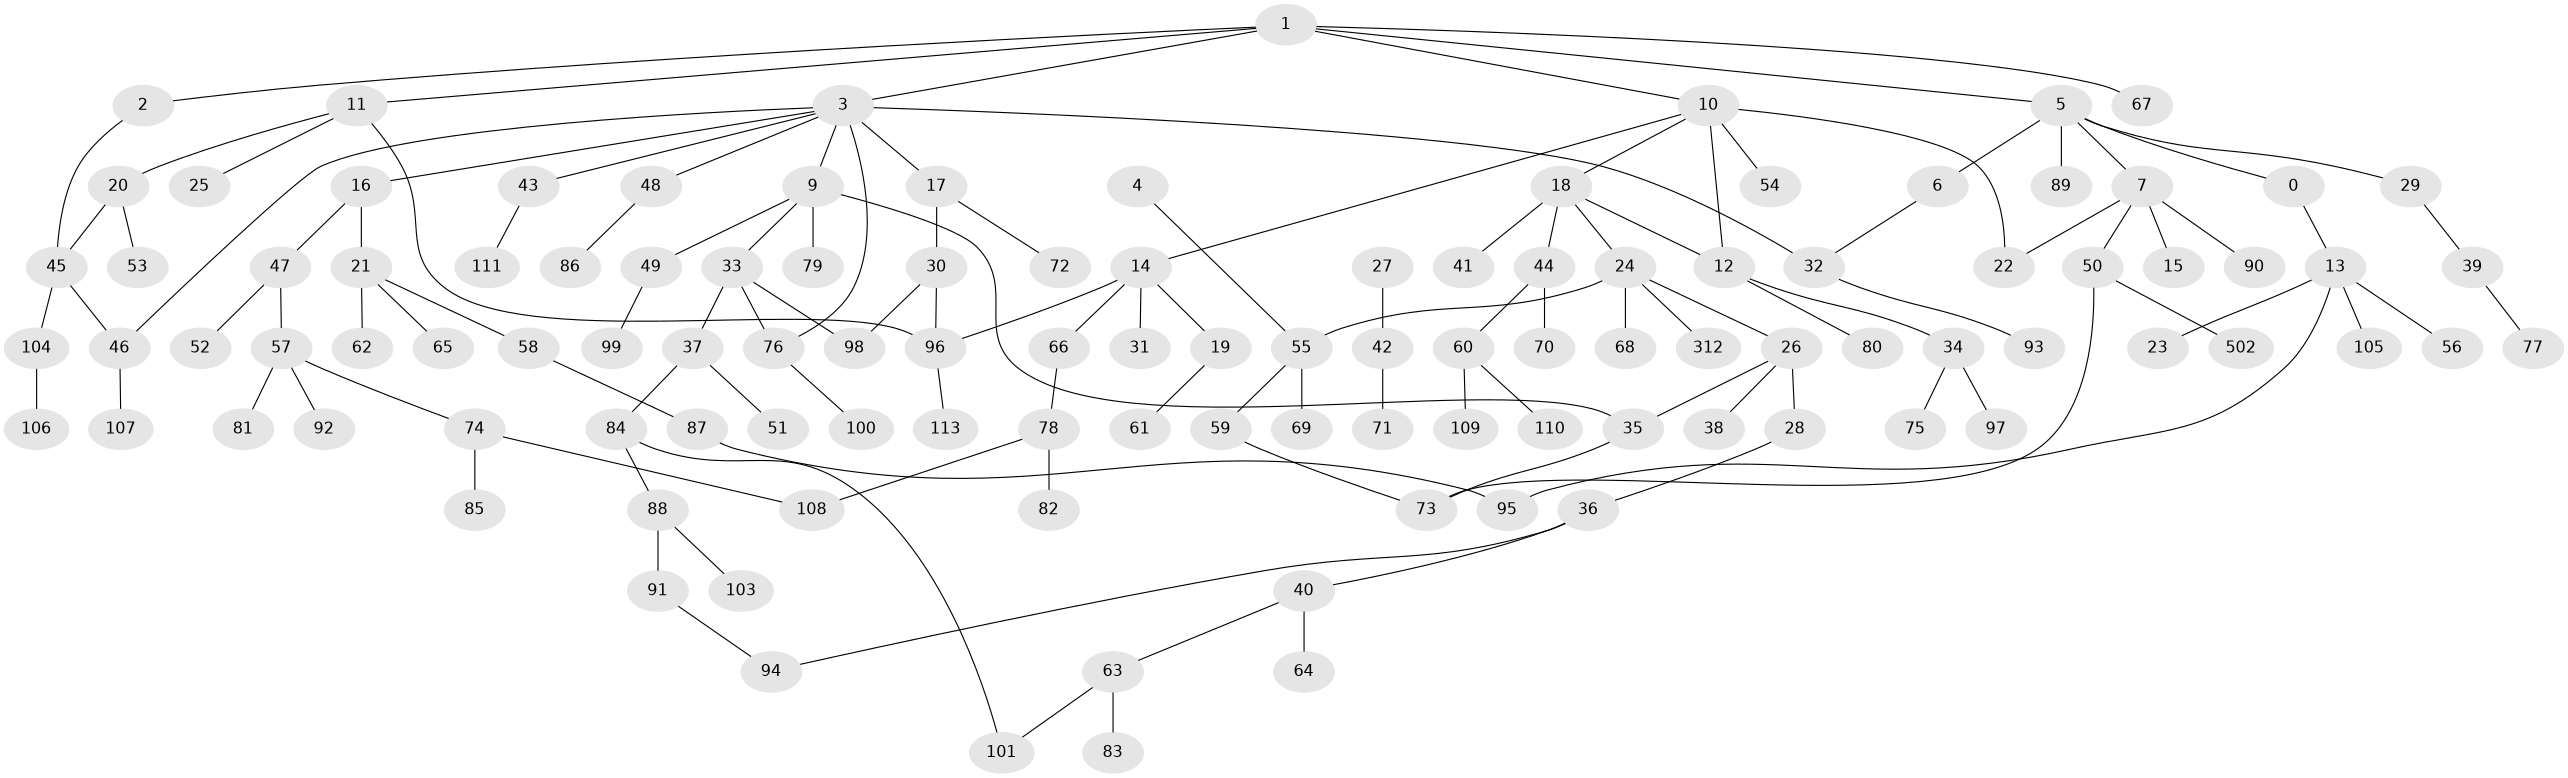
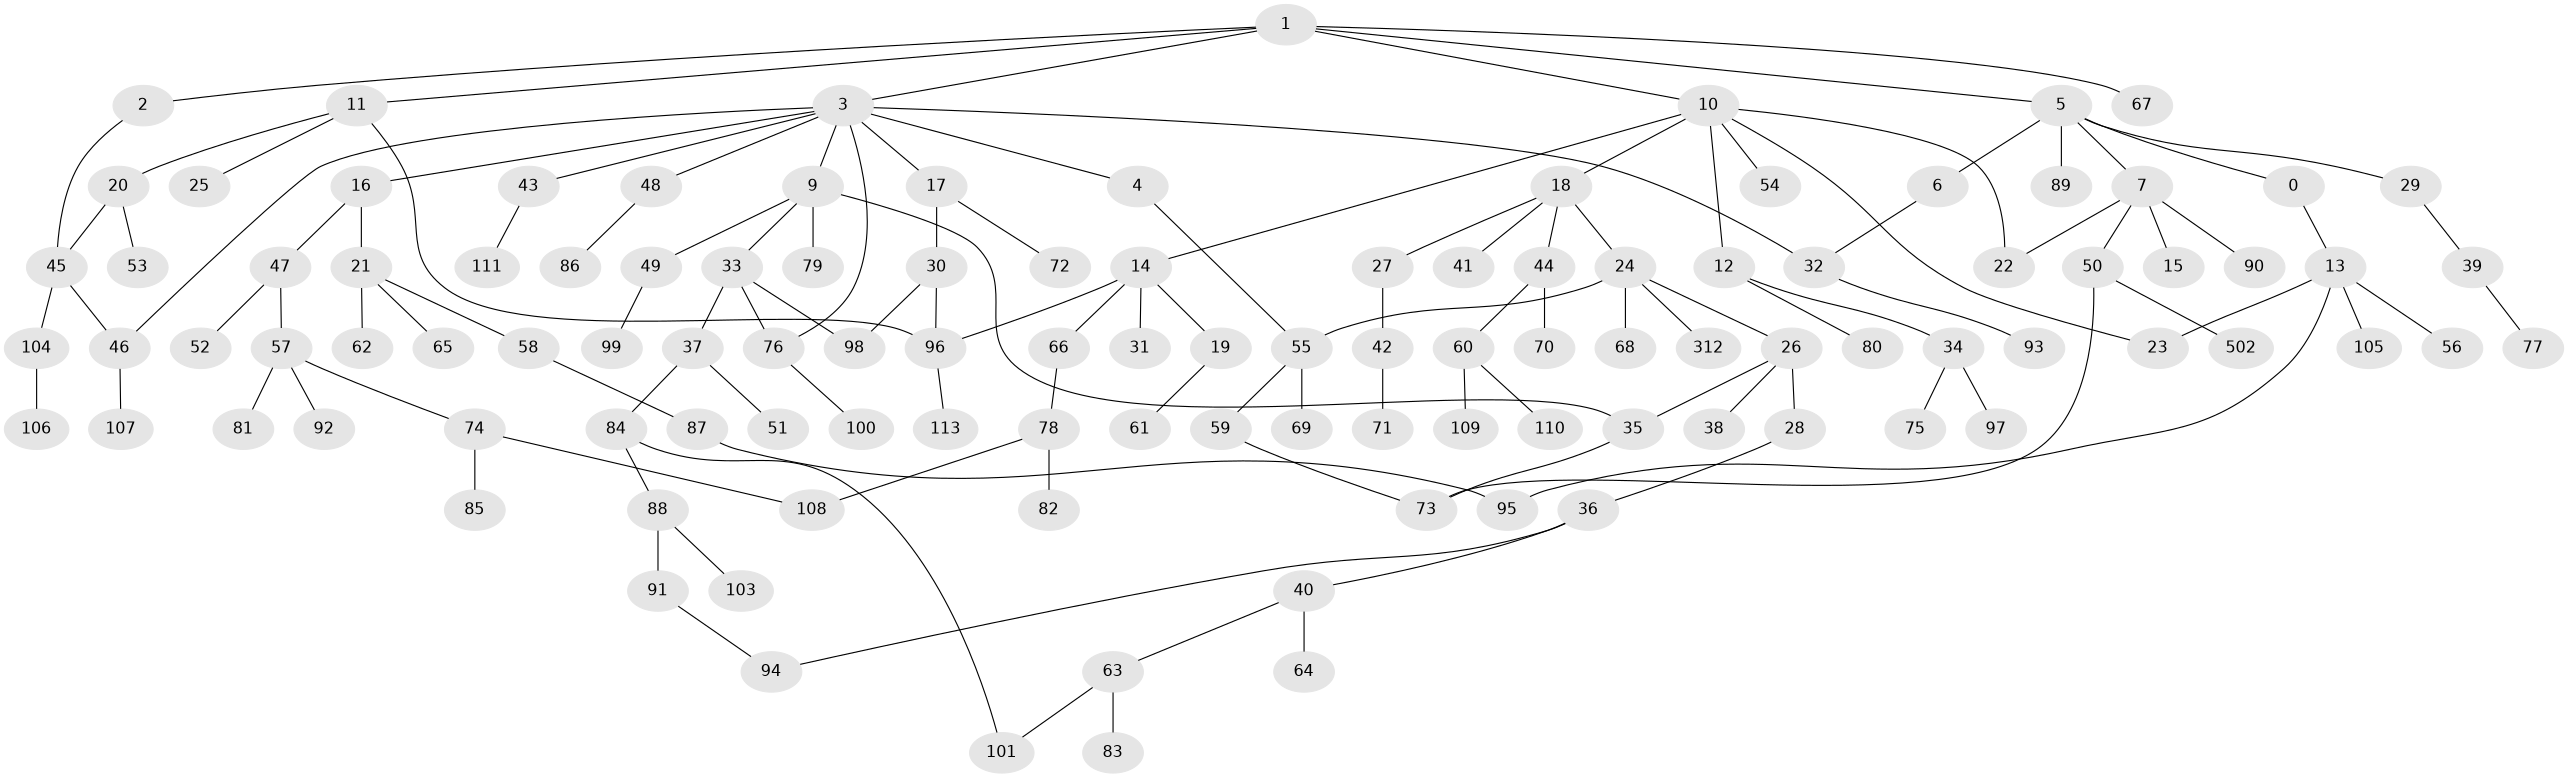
none -> (991, 146)
(1643, 227) -> (1471, 226)
none -> (1916, 257)
